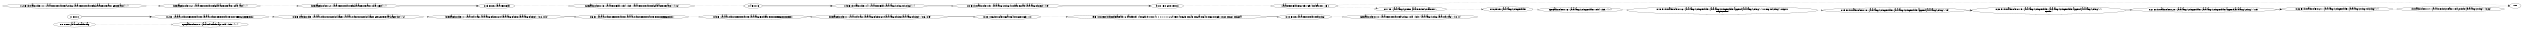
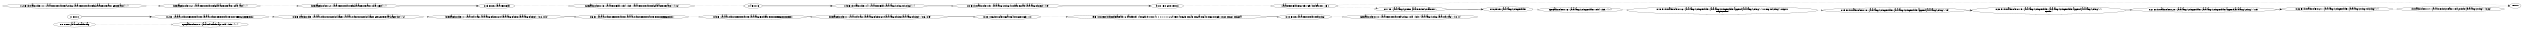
(2515, 6) -> (2515, 6)
(1464, 9) -> (1464, 9)
